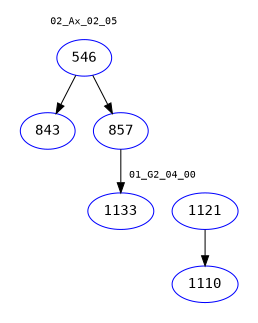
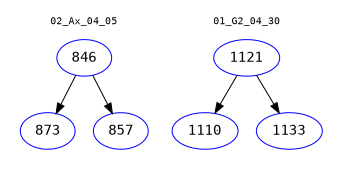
(84, 22) -> (84, 22)
(84, 58) -> (84, 58)
(48, 131) -> (48, 131)
(121, 172) -> (265, 90)
(163, 175) -> (247, 22)
